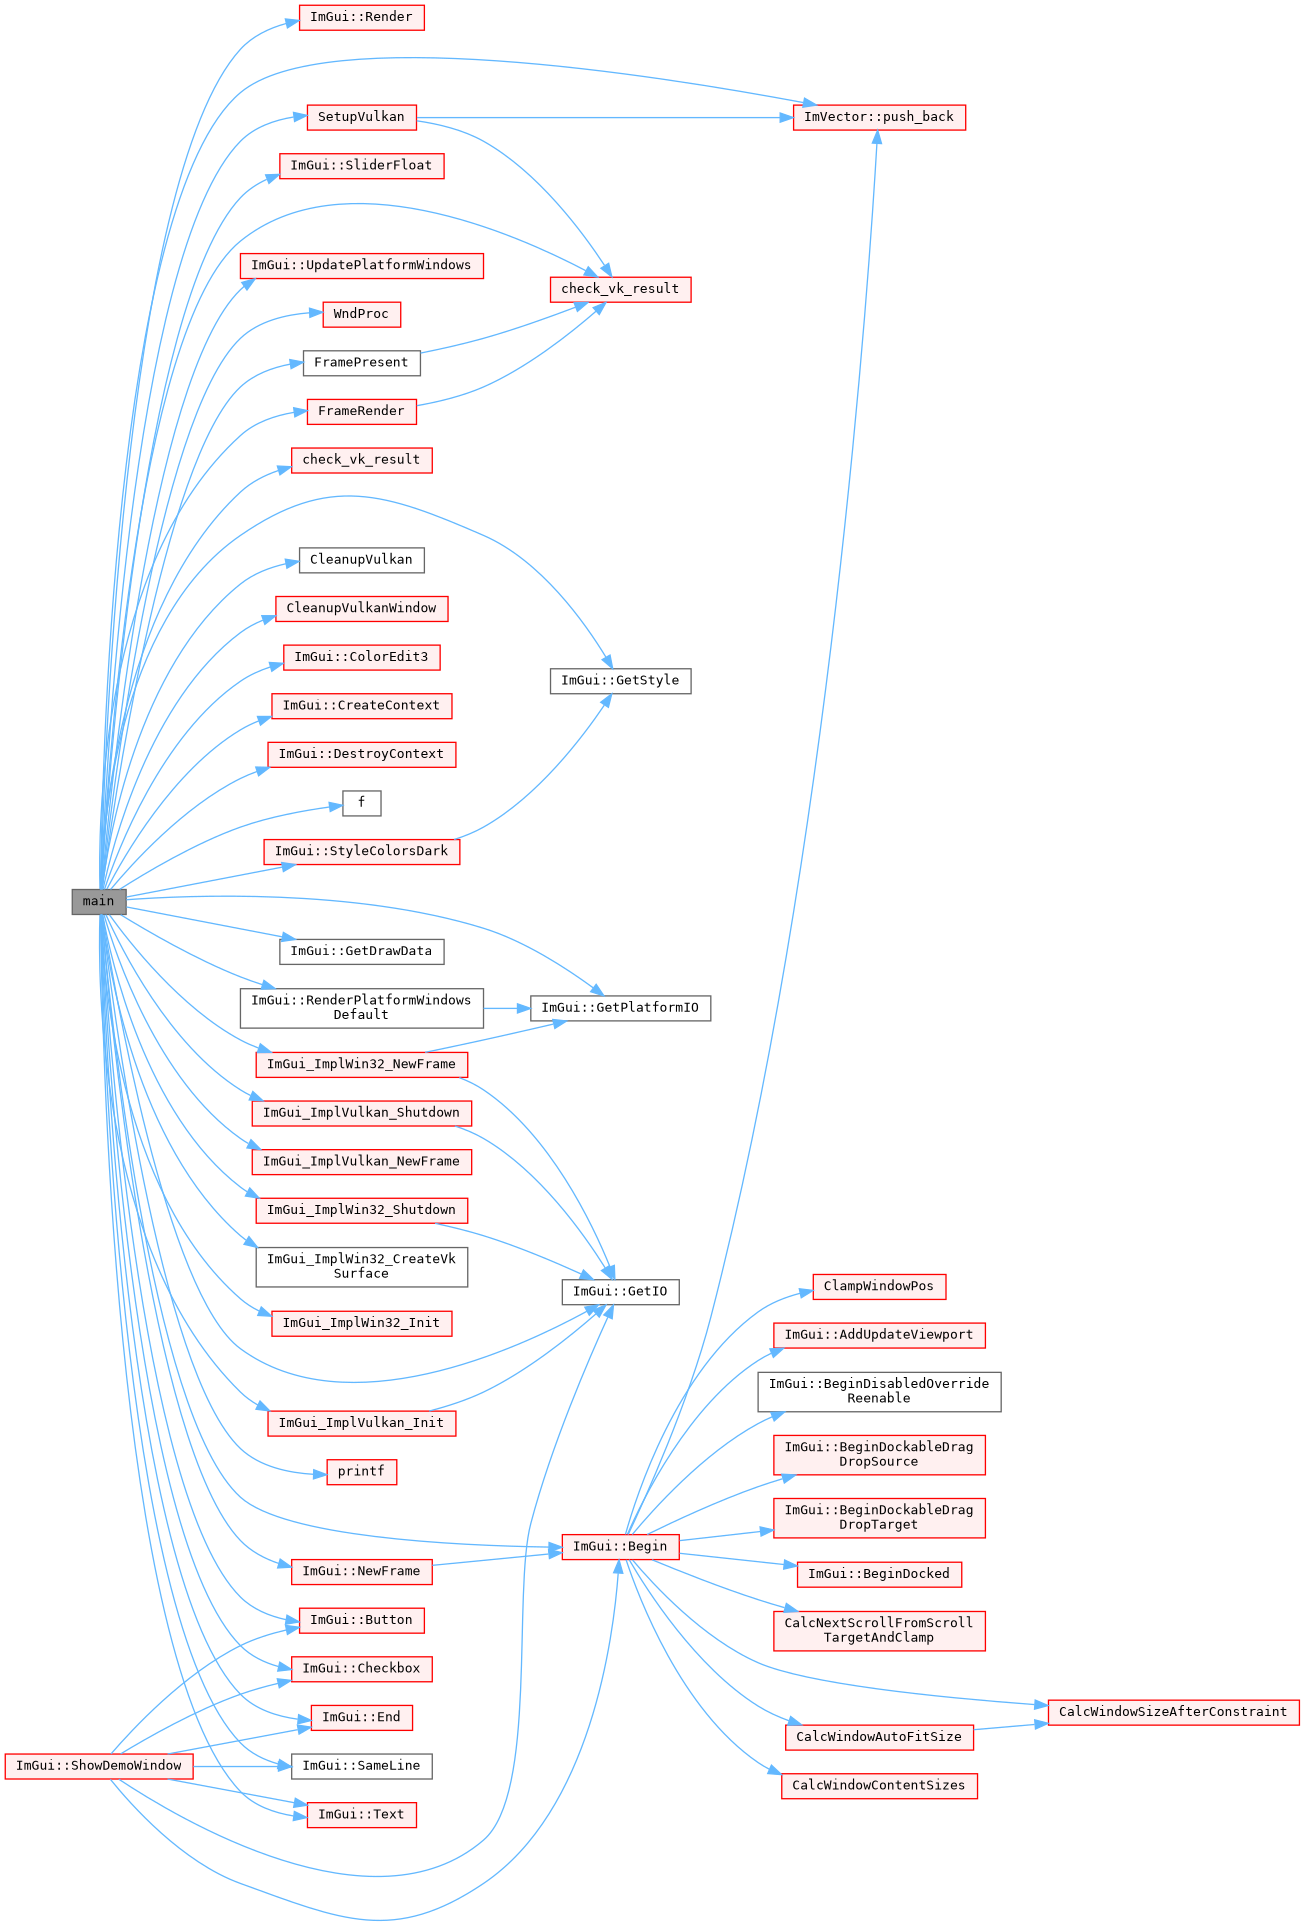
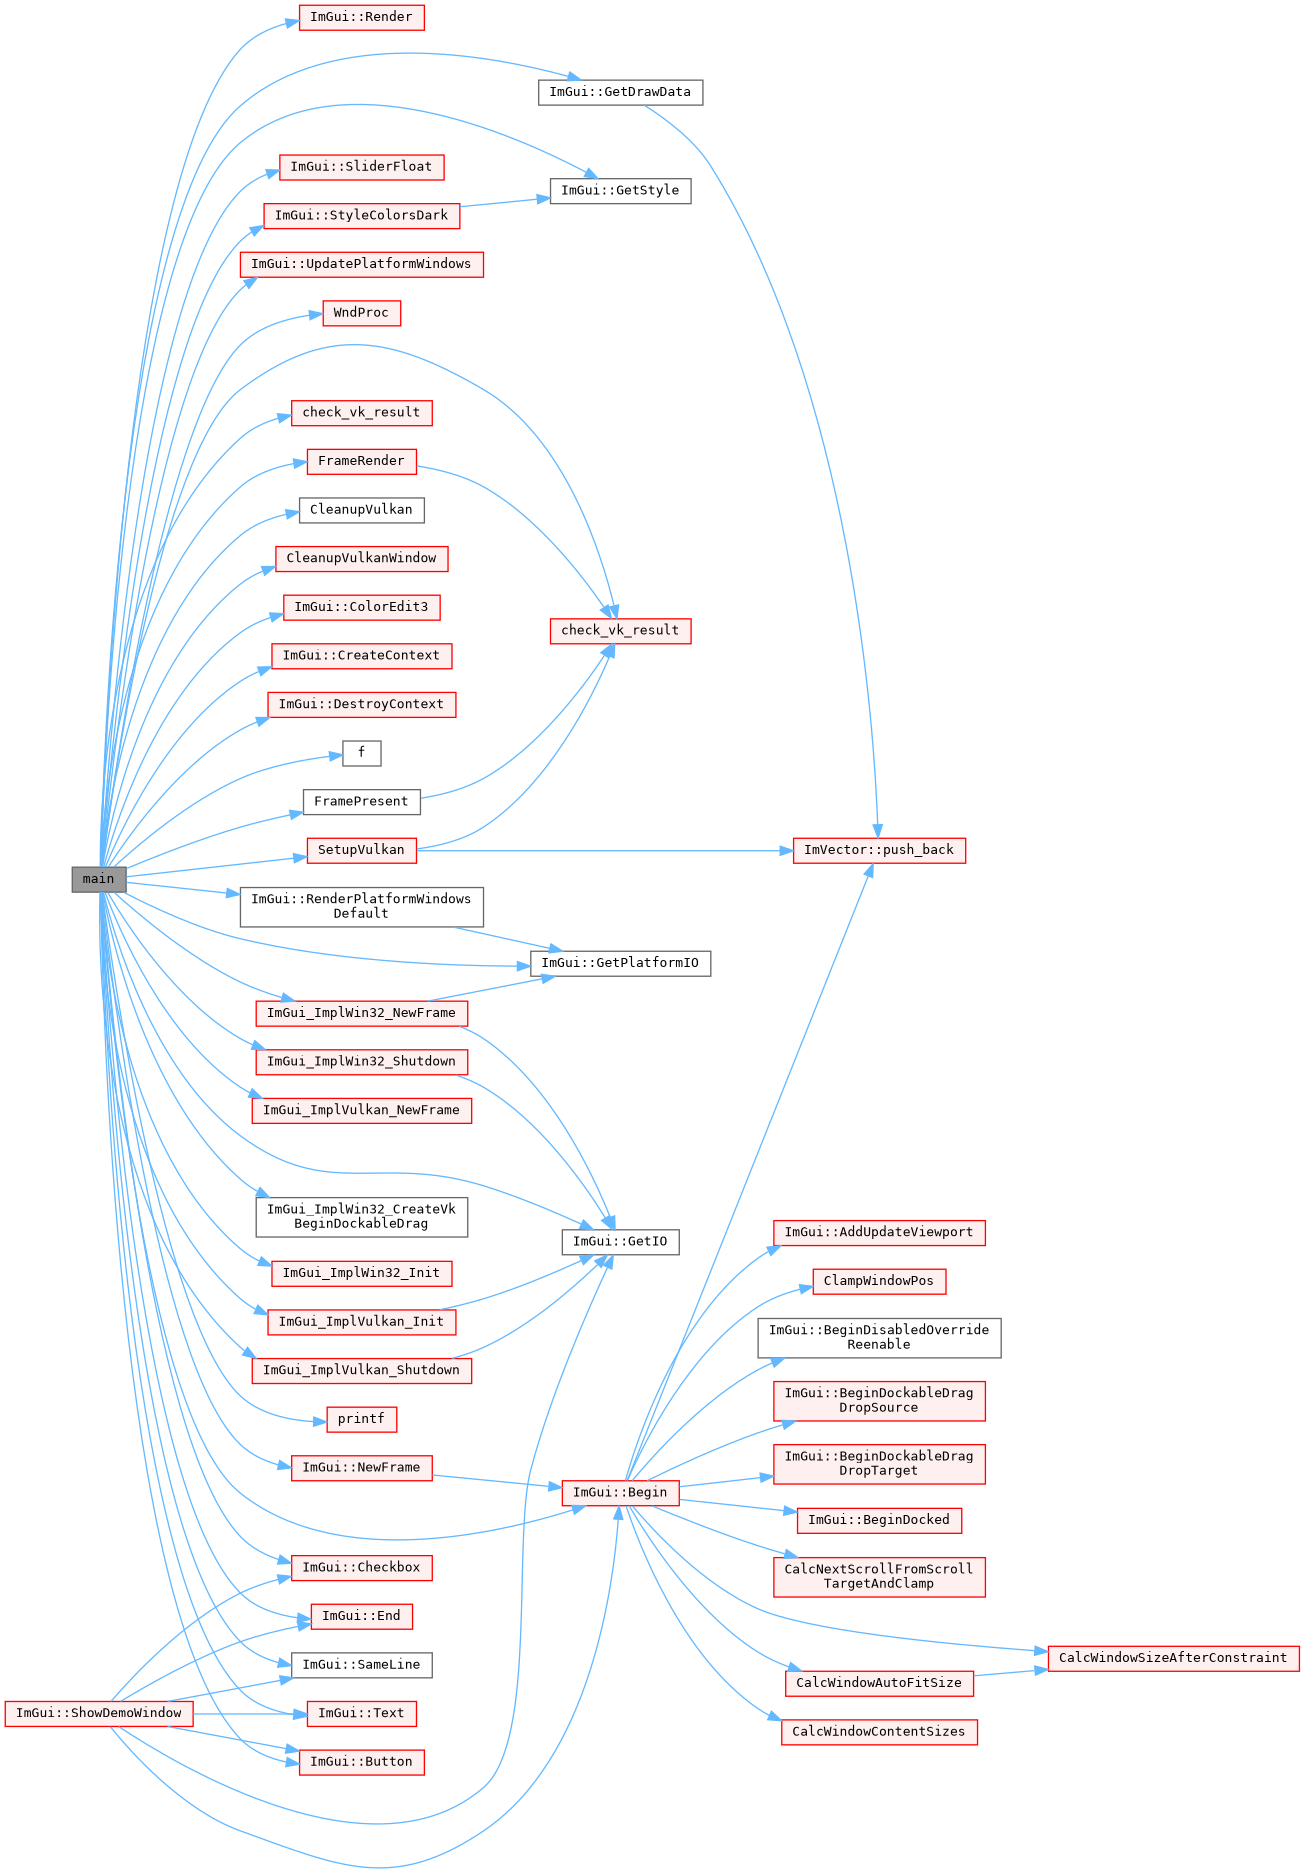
(209, 137) -> (823, 441)
(362, 1267) -> (362, 1217)
